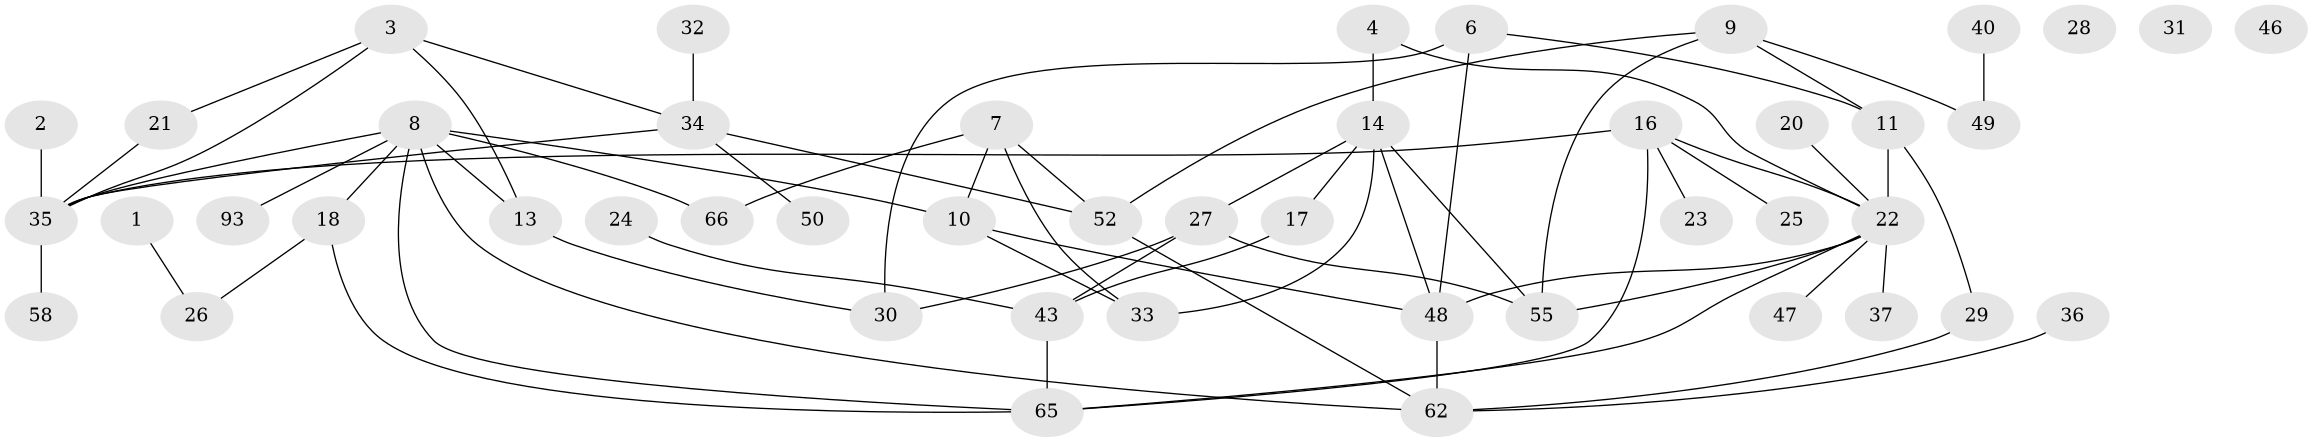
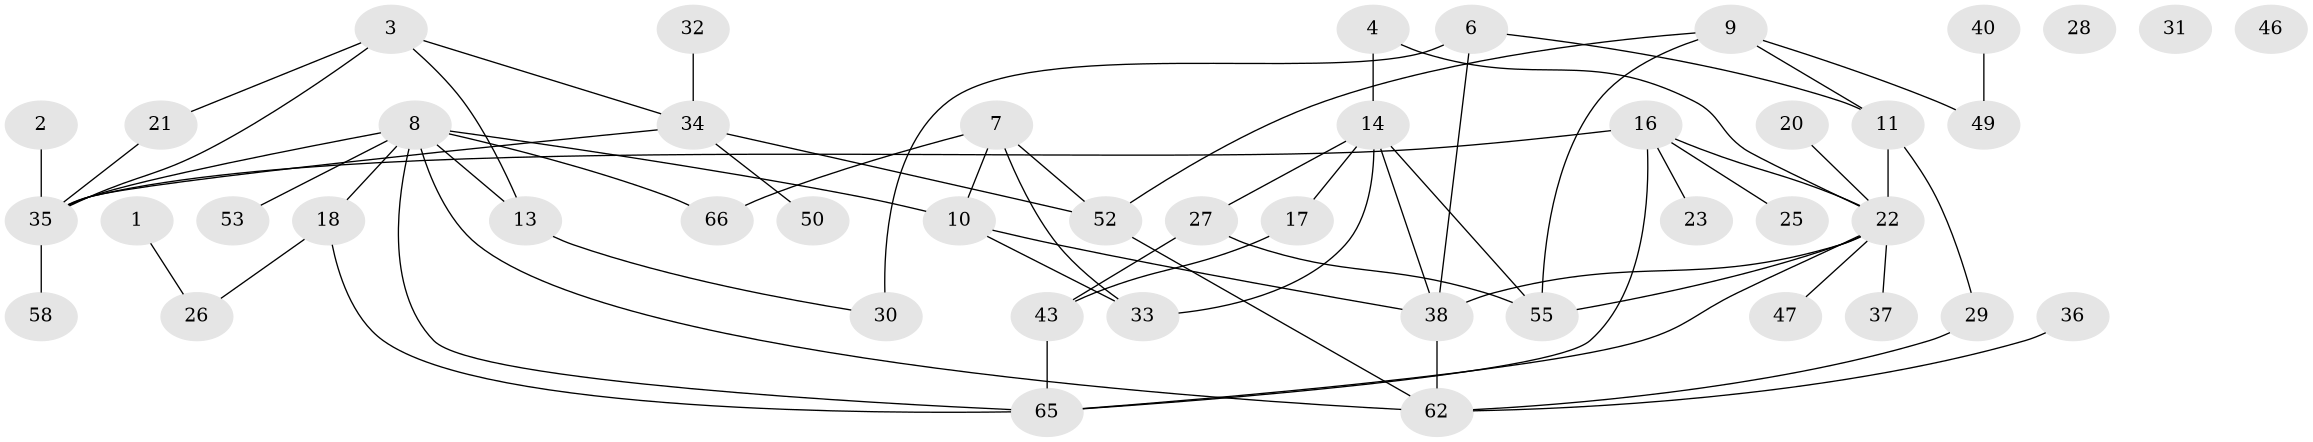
(233, 221) -> (233, 221)
(621, 221) -> none
(1048, 278) -> none
(1437, 317) -> (1437, 317)
